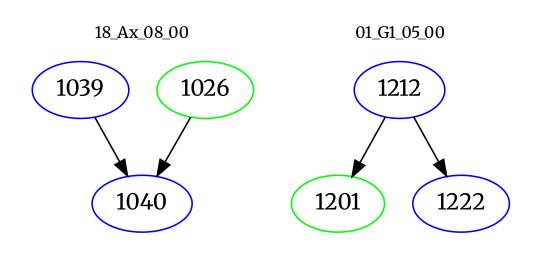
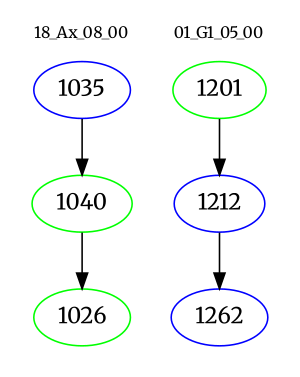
(81, 90) -> (82, 90)
(178, 139) -> (82, 253)
(373, 140) -> (220, 139)
(142, 204) -> (82, 204)
(461, 204) -> (220, 317)
